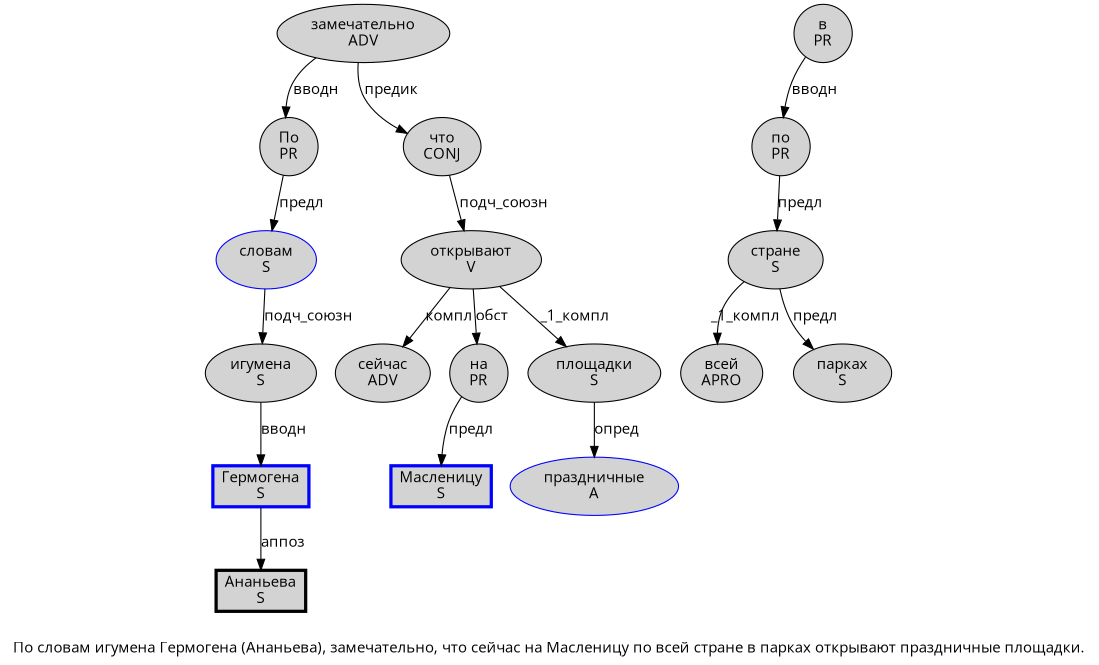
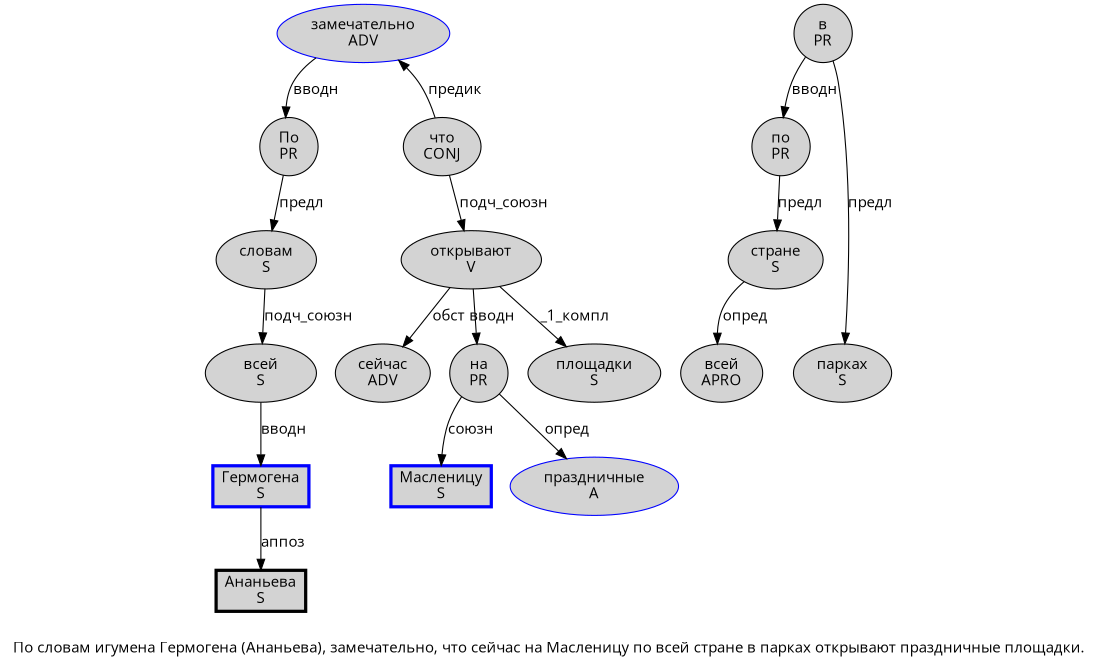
(363, 33) -> (363, 33)
(367, 102) -> (424, 91)
(266, 260) -> (266, 260)
(449, 316) -> (449, 316)
(492, 316) -> (492, 316)
(745, 316) -> (745, 316)
(789, 317) -> (848, 196)
(261, 373) -> (261, 373)
(594, 424) -> (529, 423)
(471, 430) -> (471, 430)
